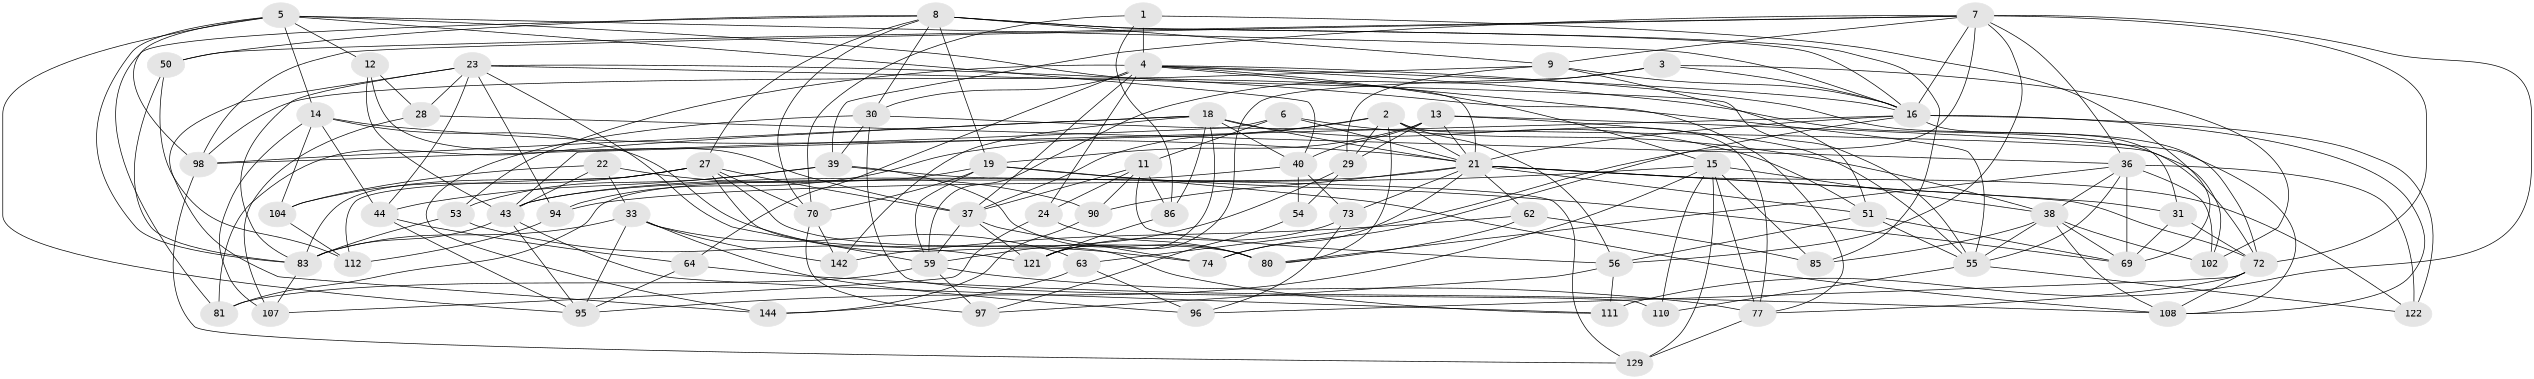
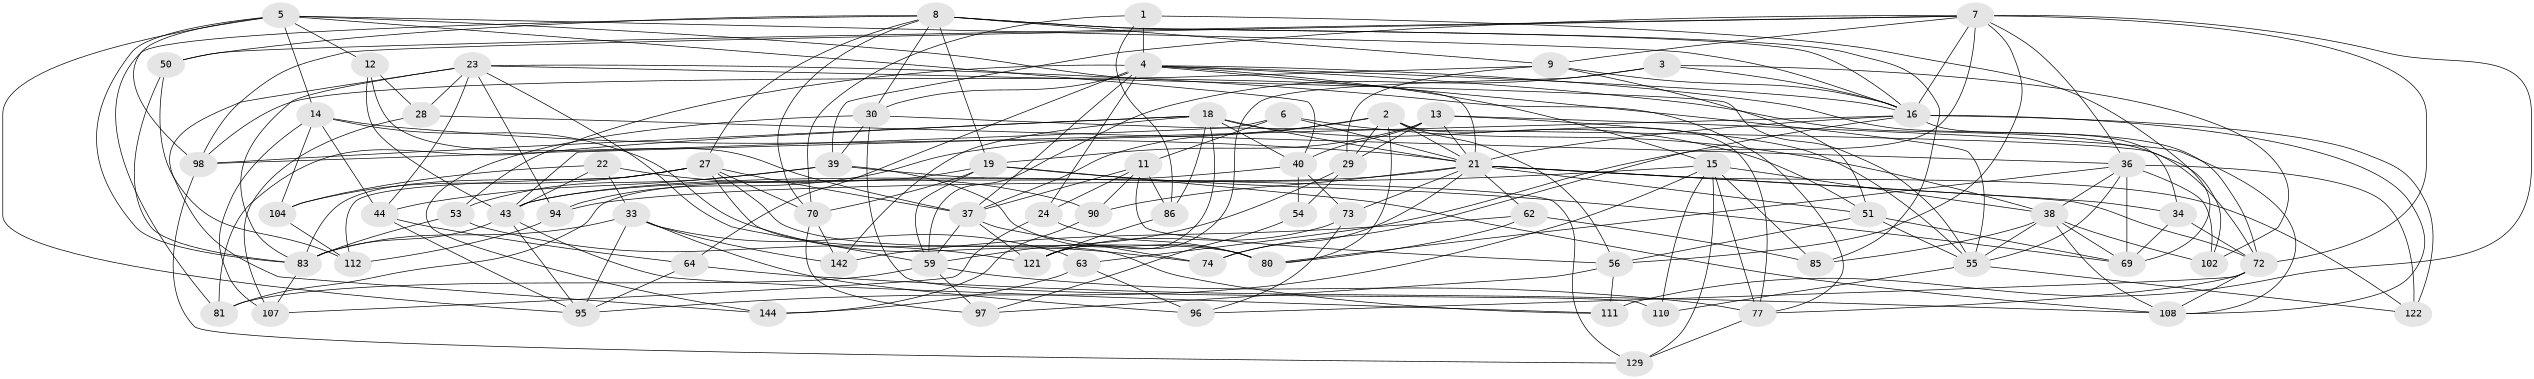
(2178, 214) -> (2178, 214)
